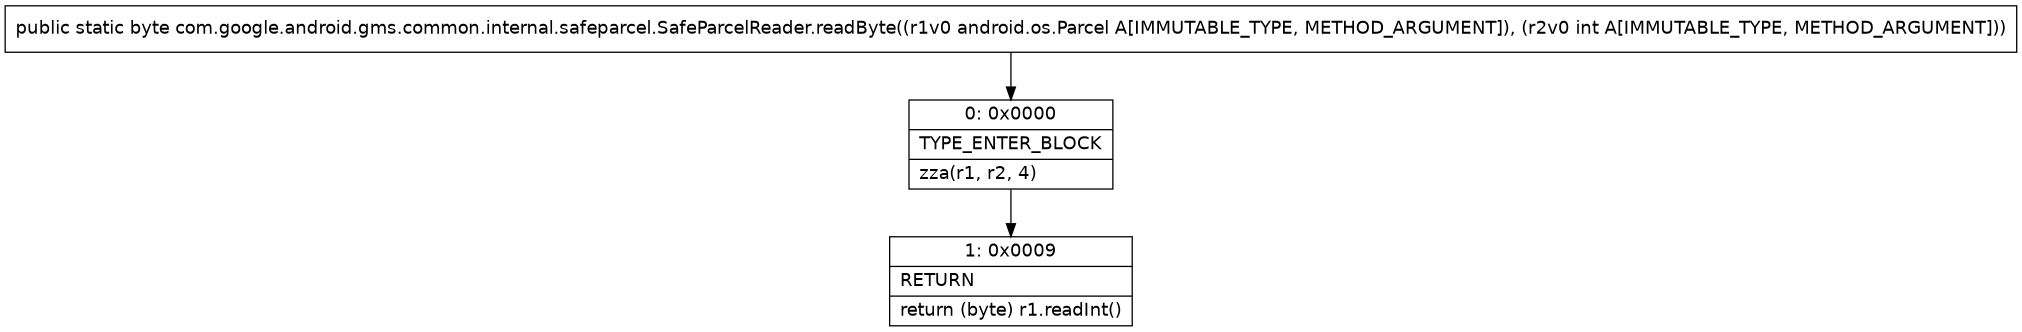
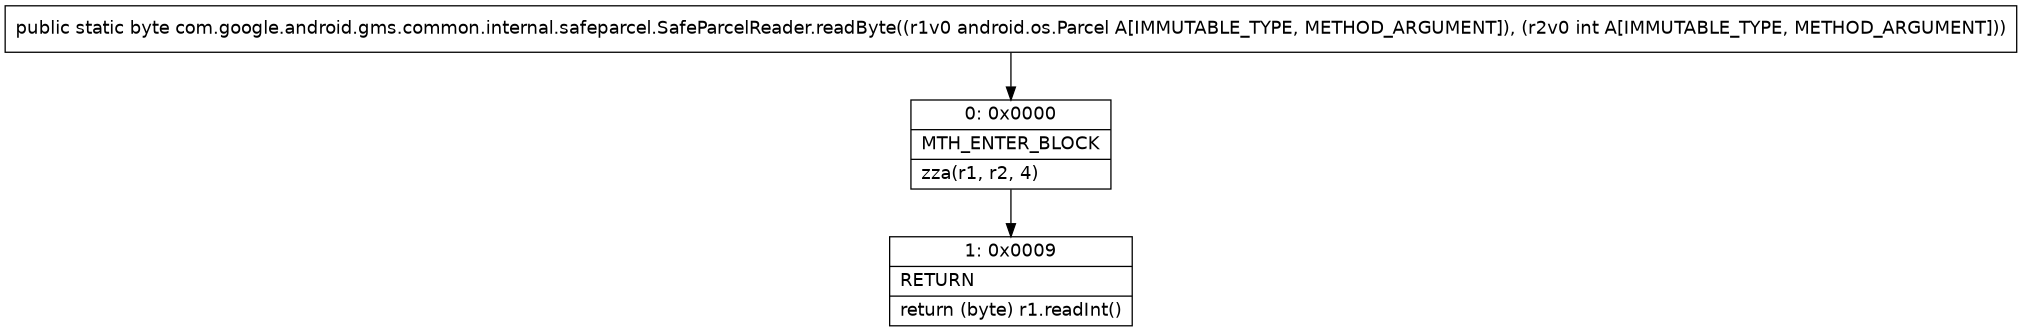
(1011, 144) -> (1011, 144)
